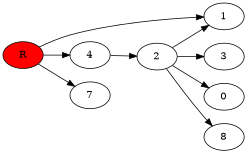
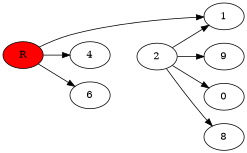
(120, 56) -> none
(224, 57) -> (224, 57)
(90, 95) -> (90, 95)
